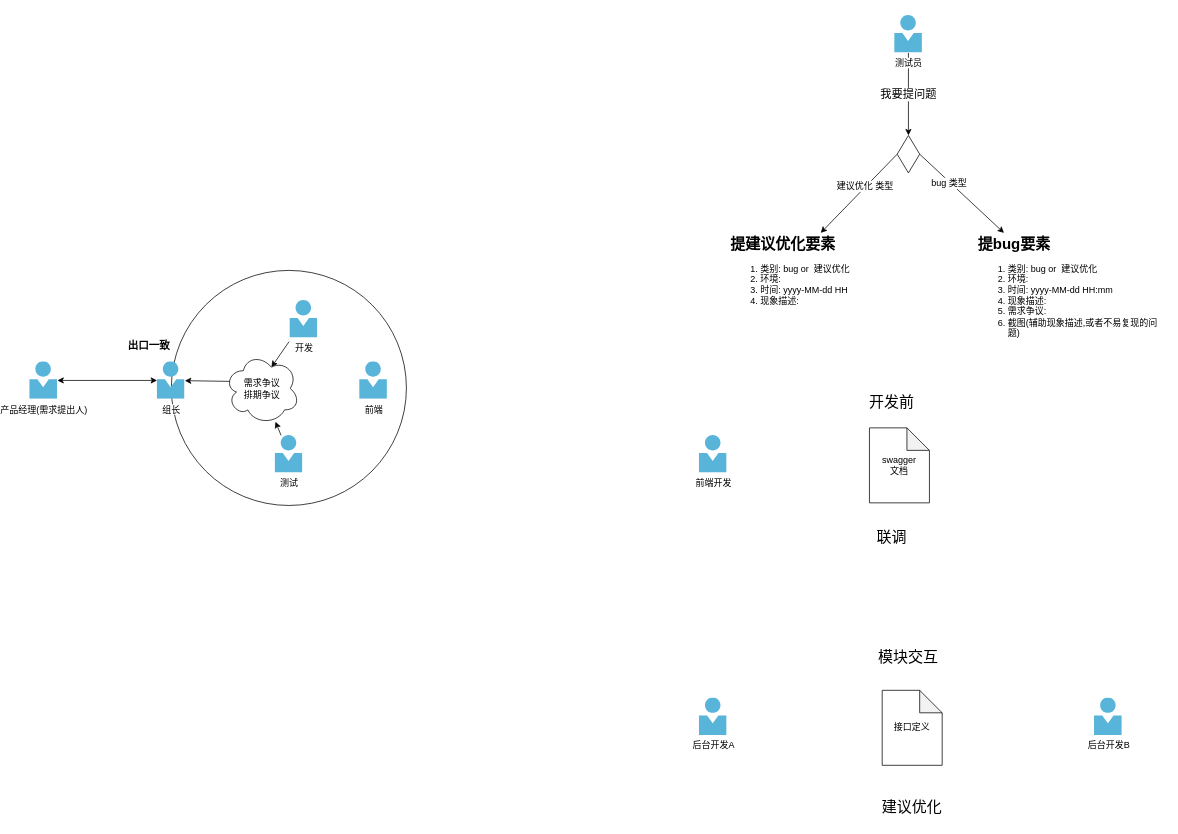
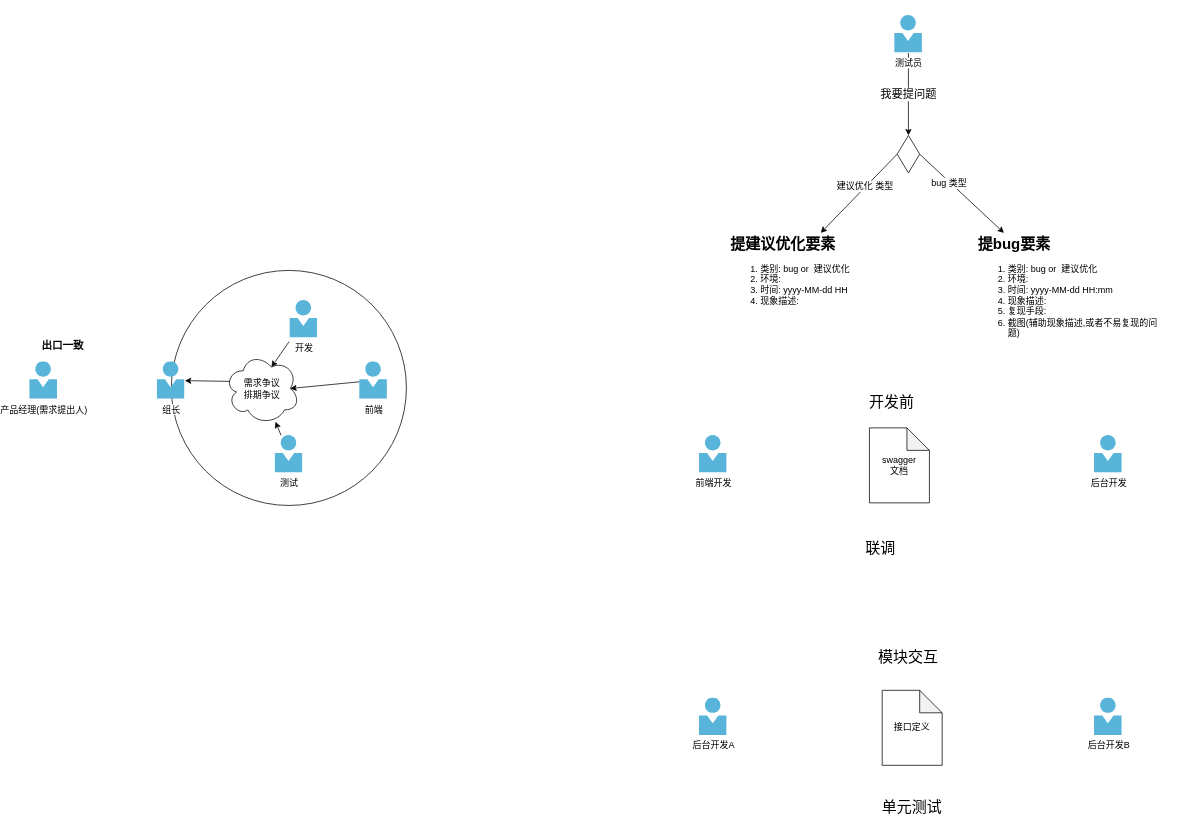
(1061, 263) -> (1061, 263)
(149, 345) -> (63, 345)
(107, 380) -> none
none -> (326, 385)
none -> (1109, 454)
(892, 537) -> (881, 548)
(912, 807) -> (912, 807)
